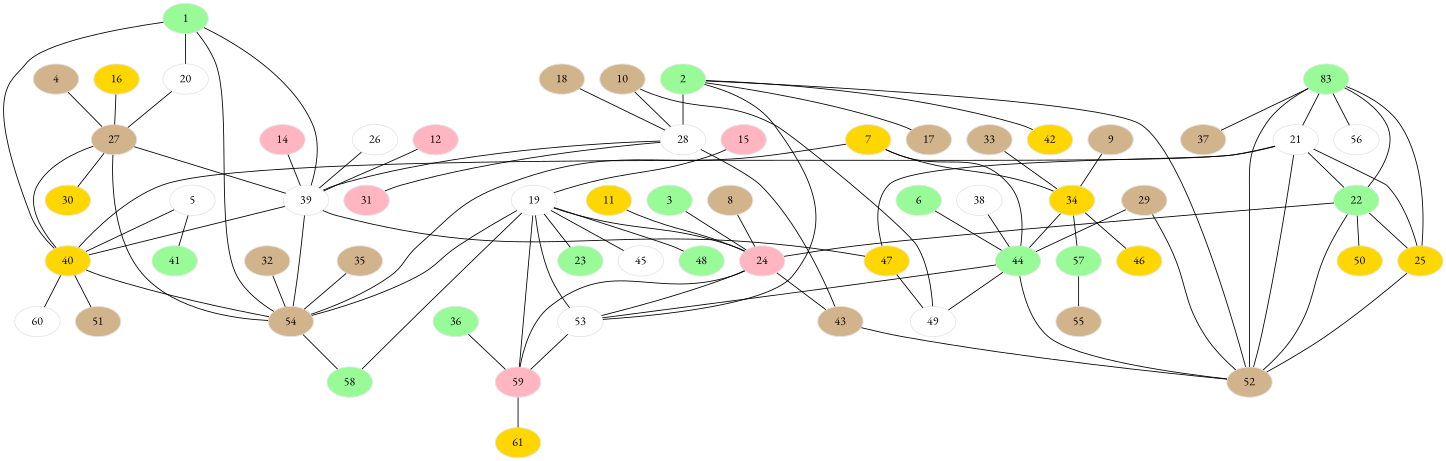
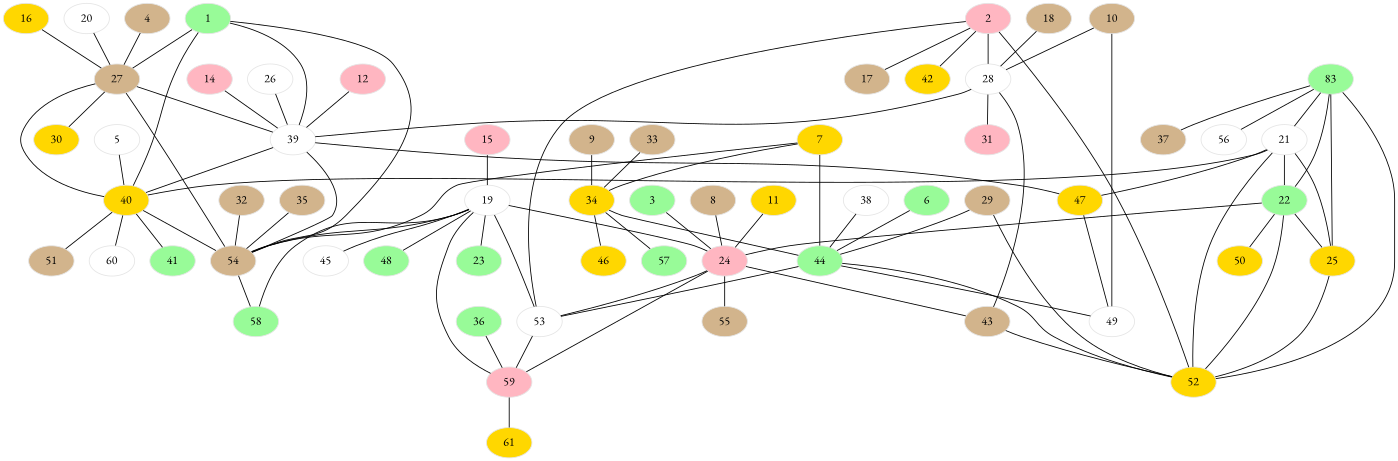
(186, 49) -> (162, 49)
(683, 79) -> (988, 19)
(185, 225) -> (149, 231)
(1079, 291) -> (725, 291)
(1249, 382) -> (1193, 382)
